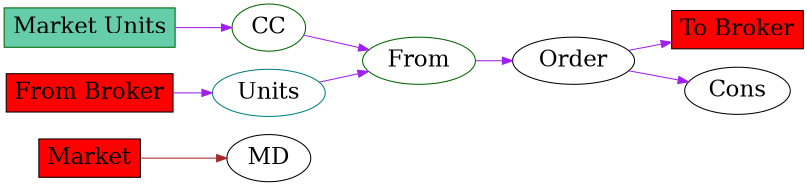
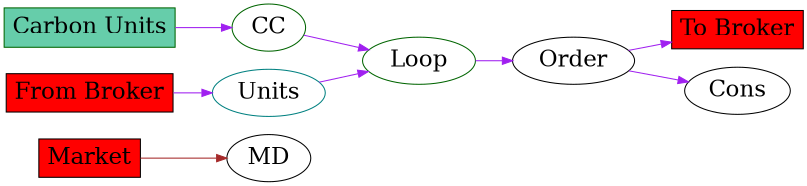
(90, 28) -> (90, 28)
(419, 61) -> (419, 61)
